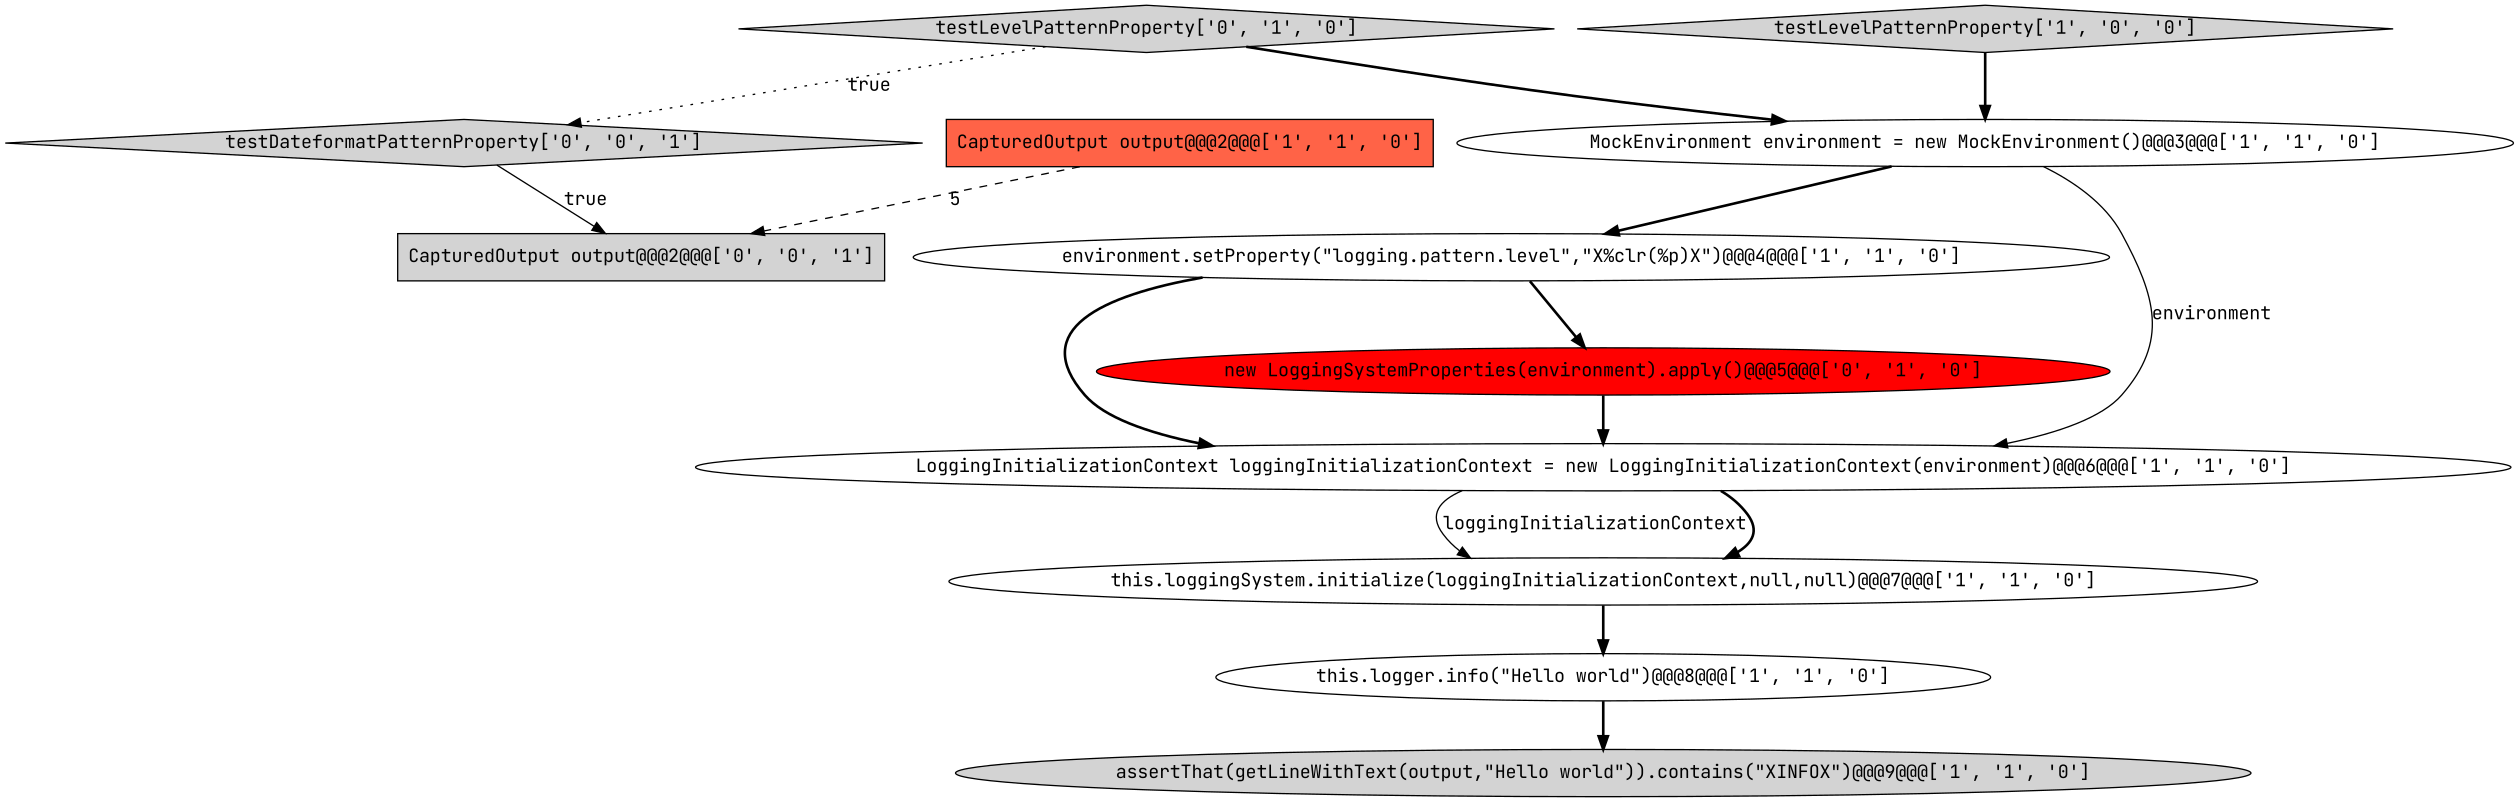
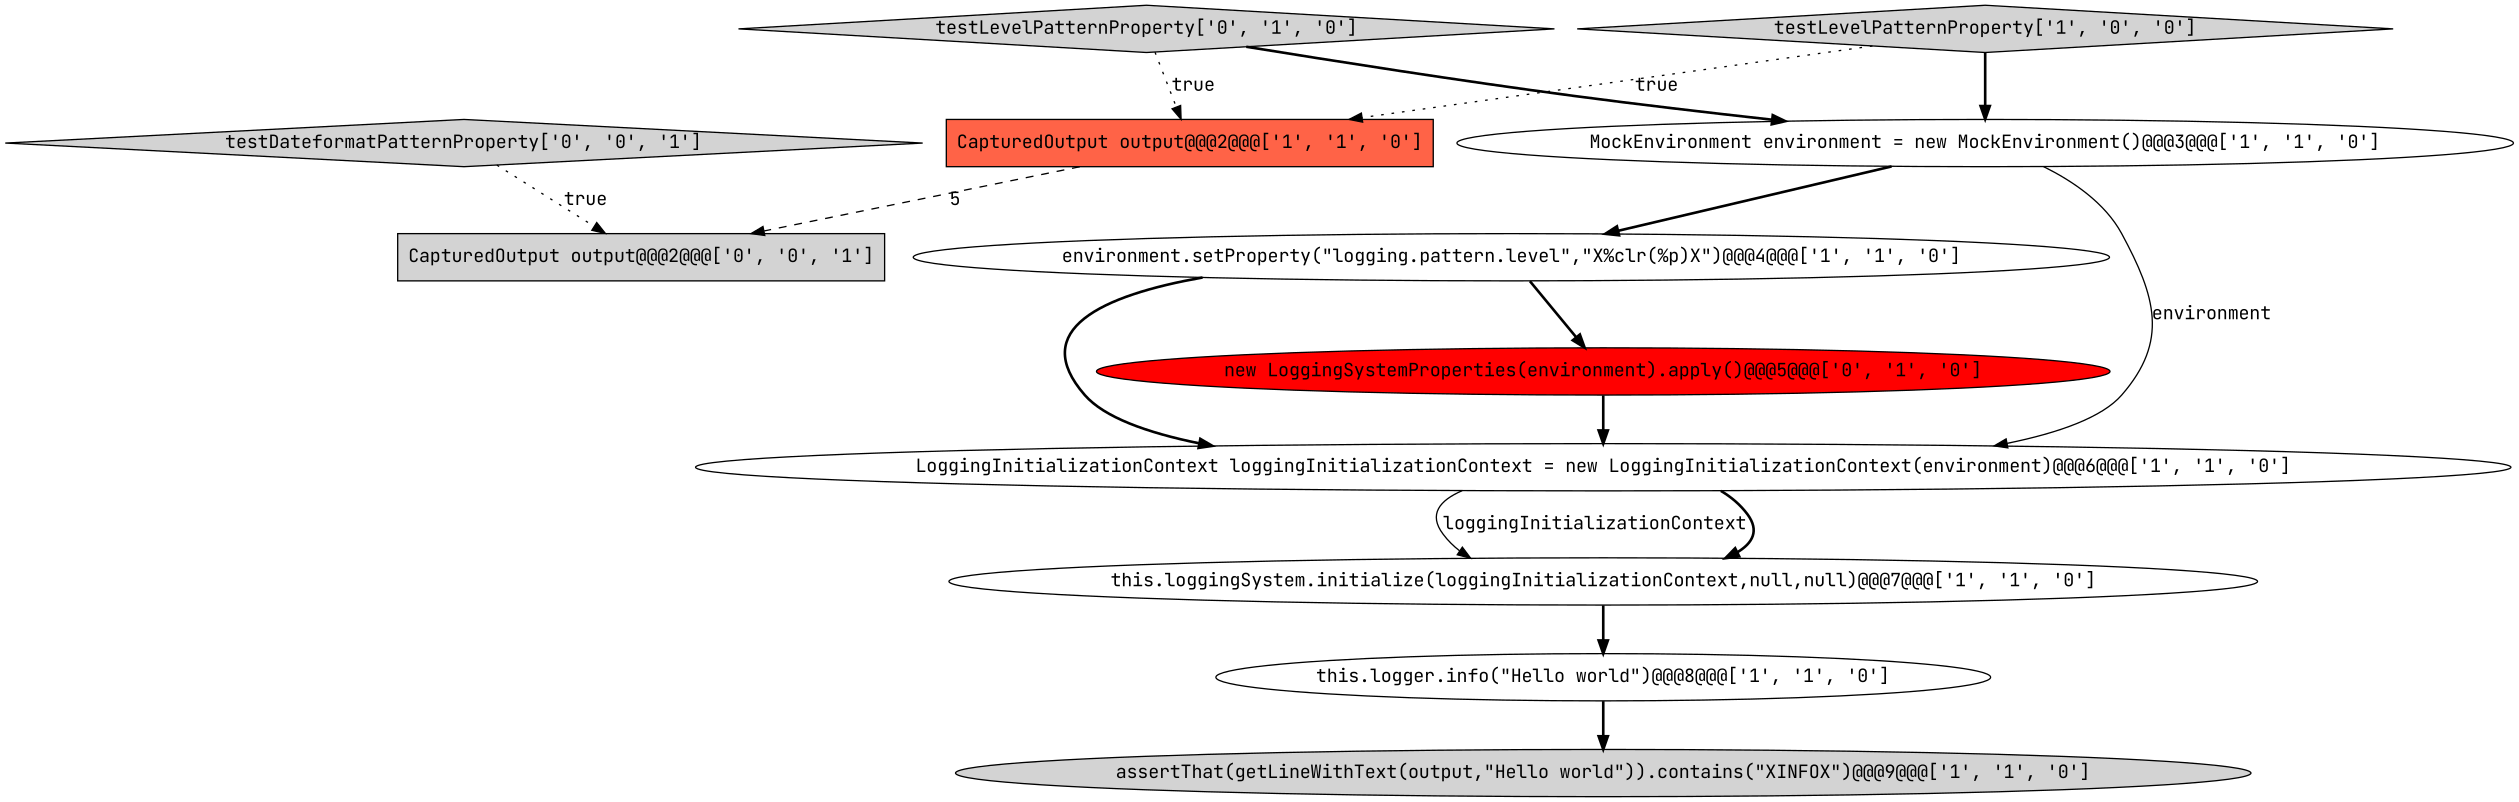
none -> (1617, 82)
(813, 85) -> (1166, 80)
(545, 196) -> (545, 196)
